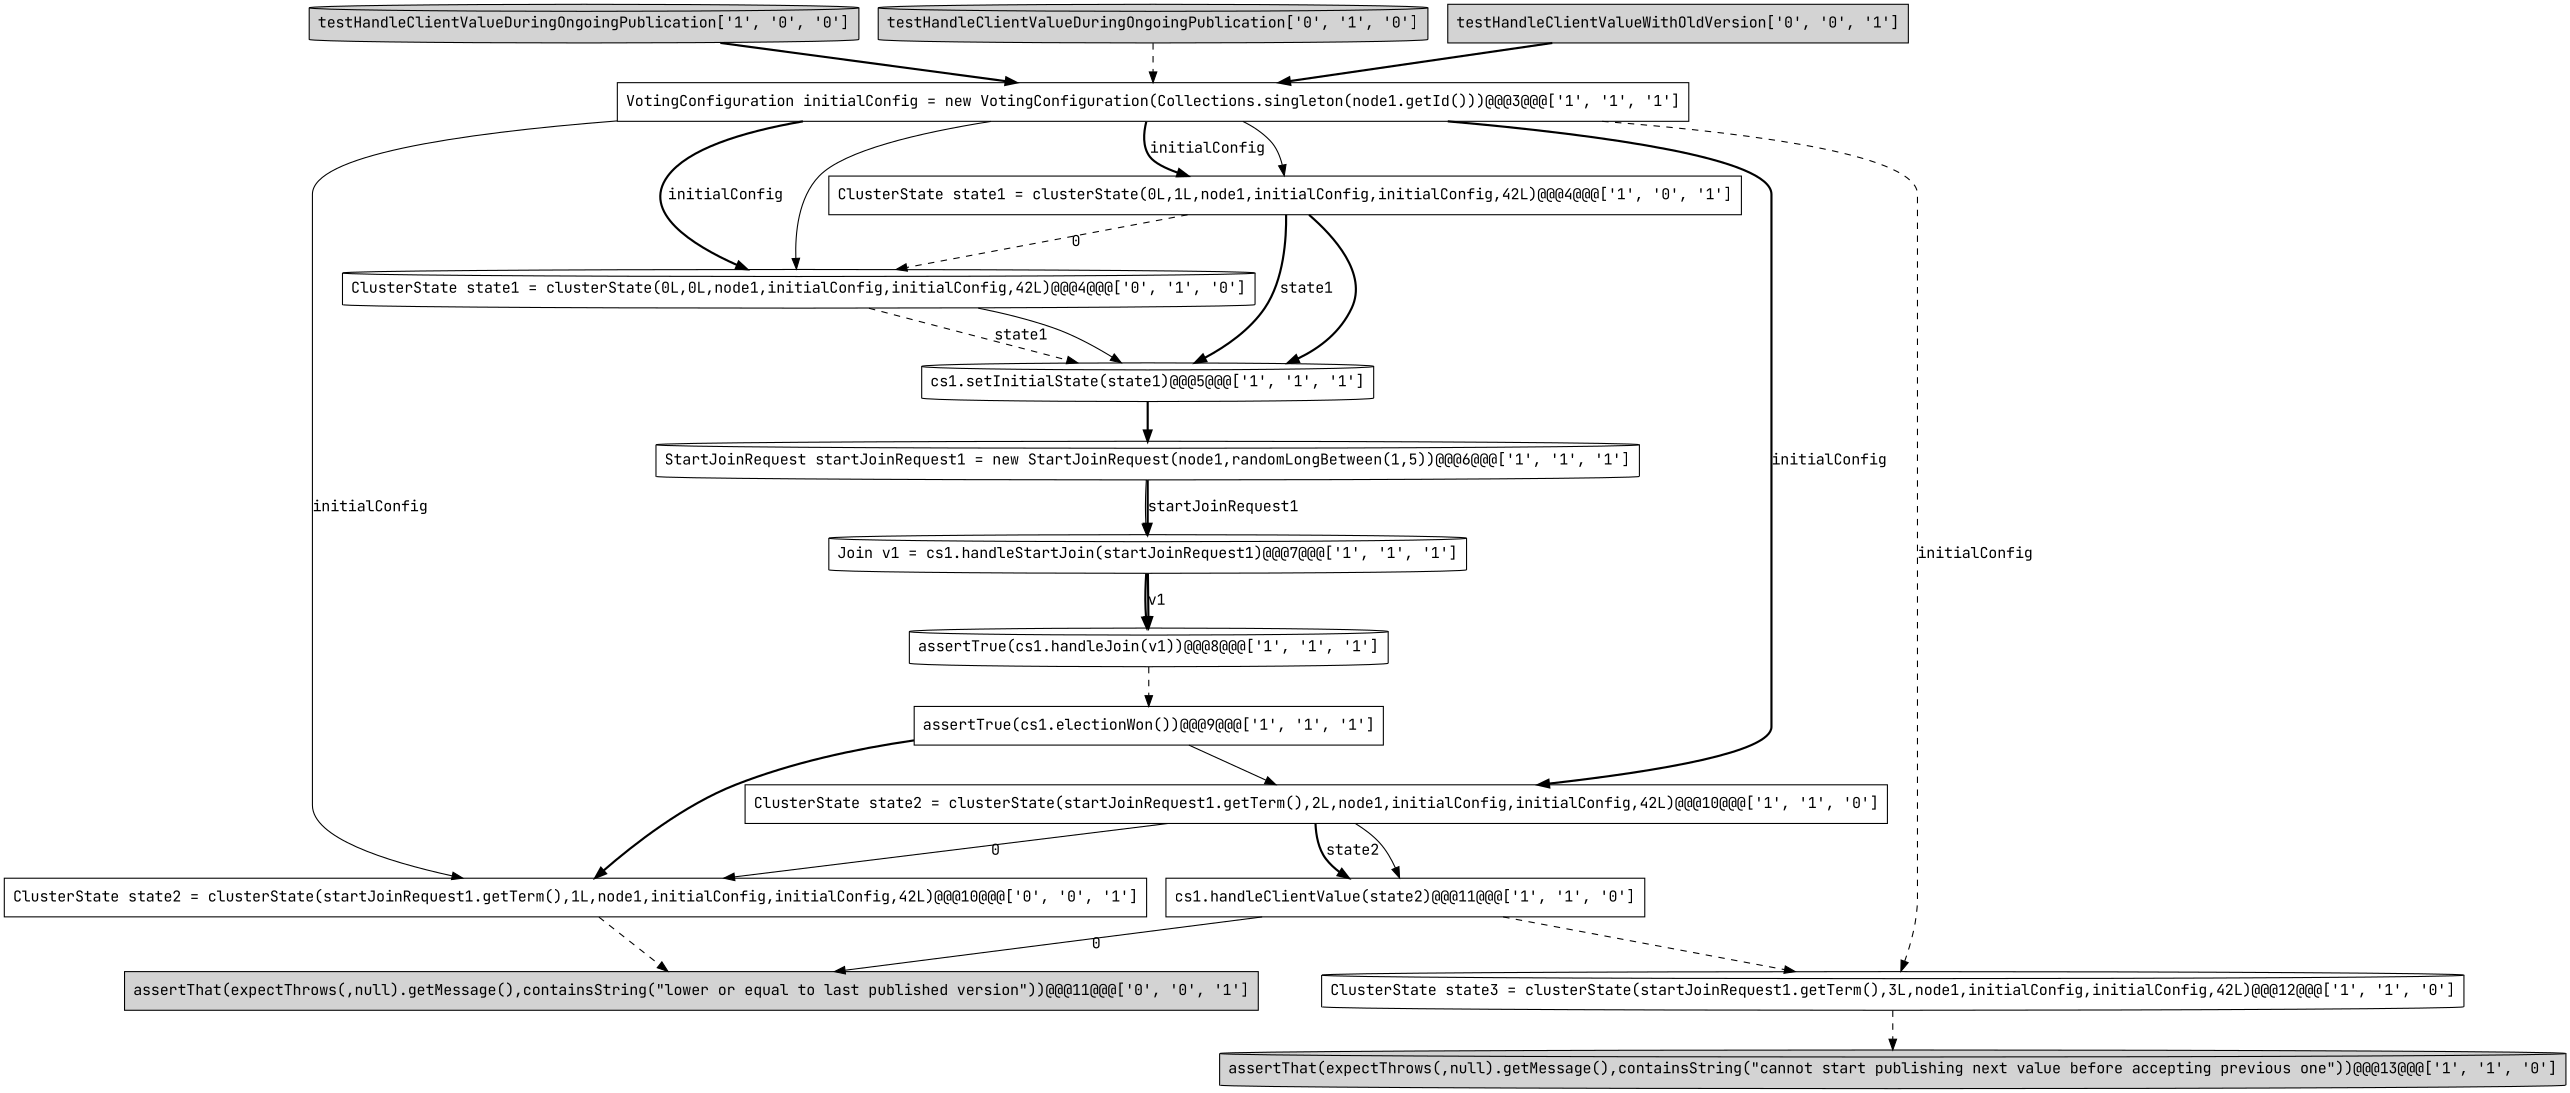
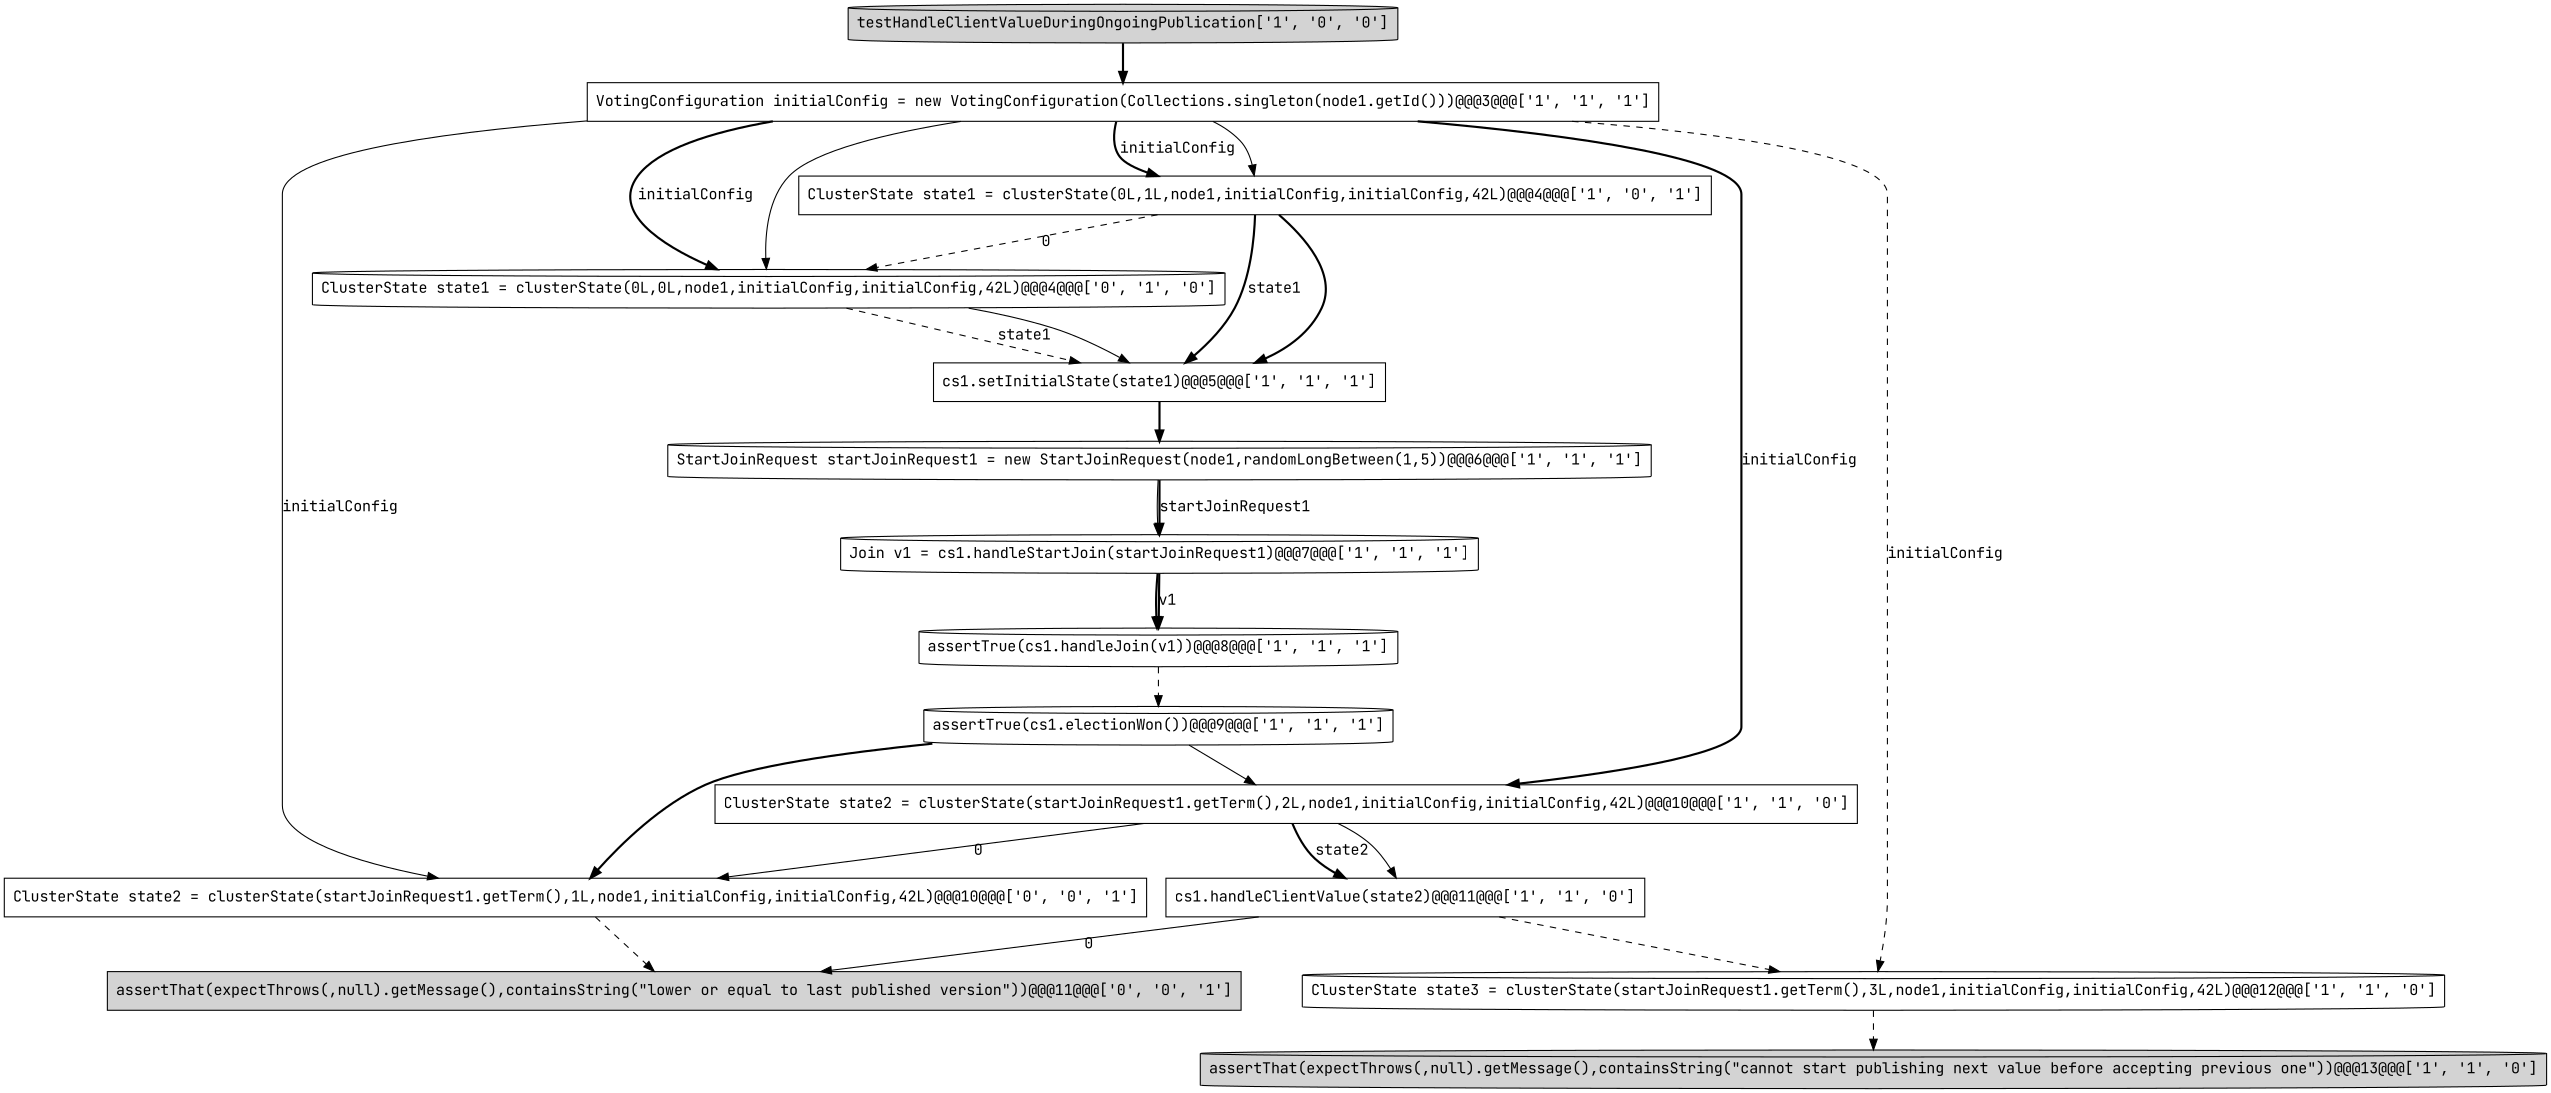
(1153, 24) -> none
(1678, 24) -> none
(1148, 382) -> (1160, 382)
(1149, 726) -> (1158, 726)
